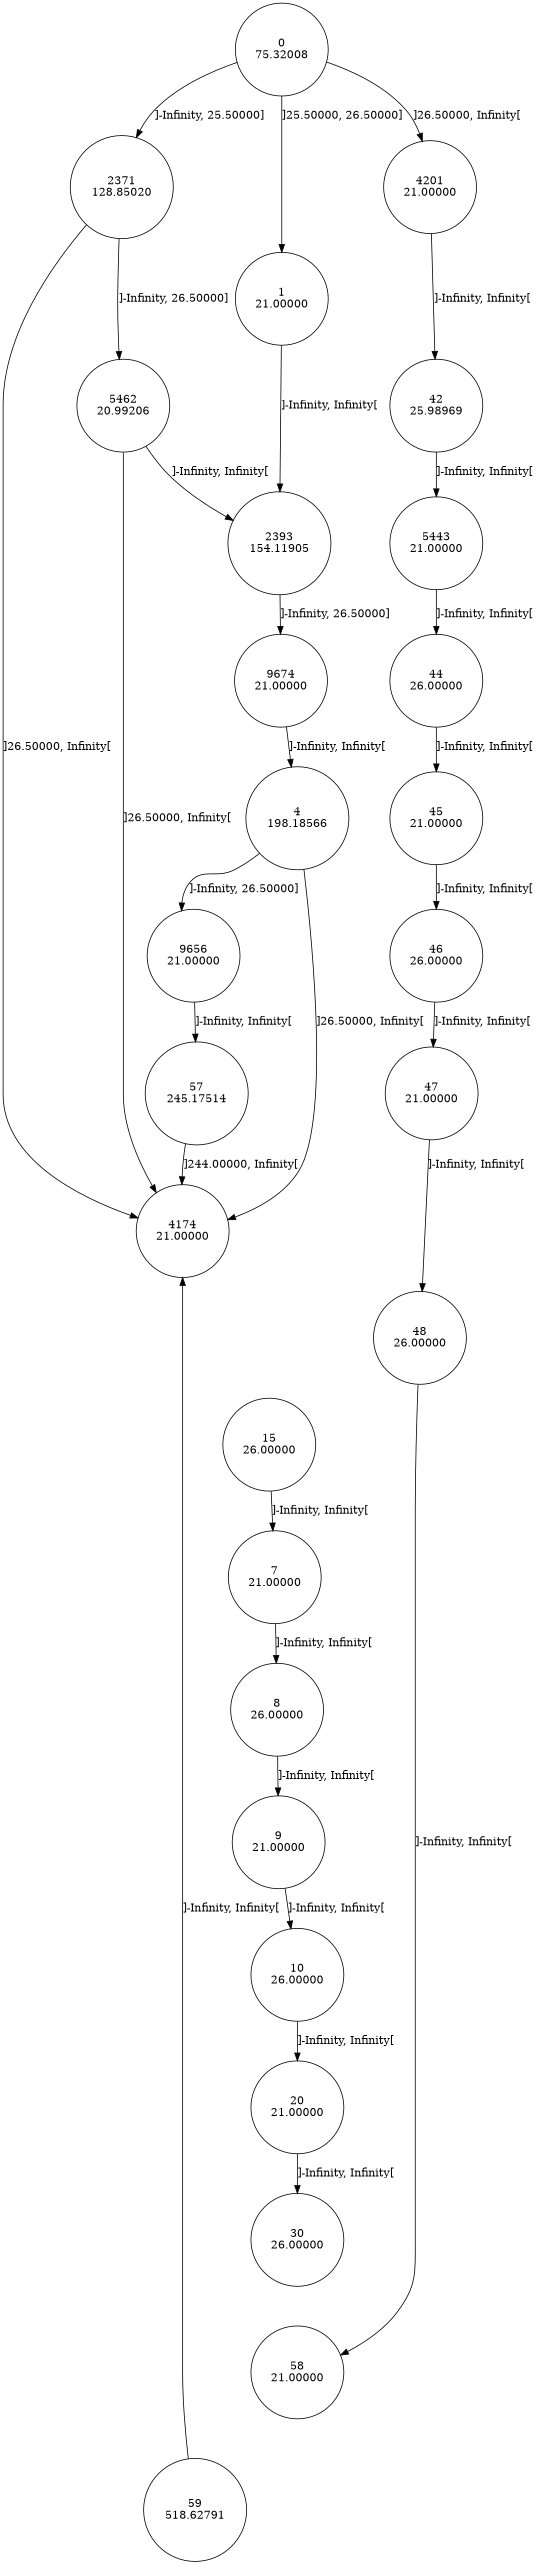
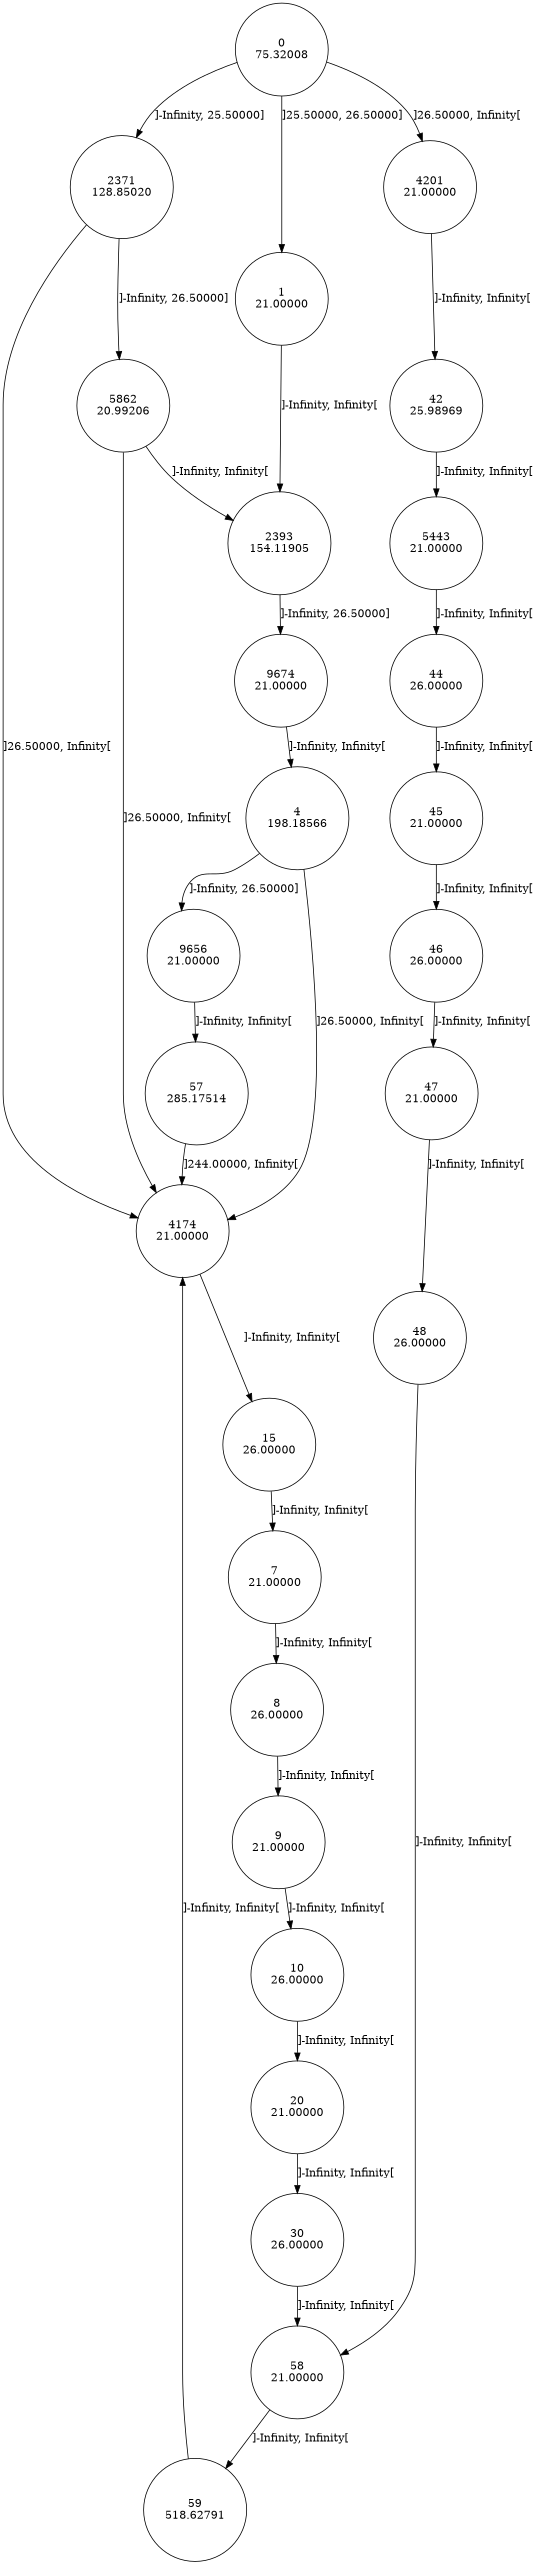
(123, 406) -> (123, 406)
(197, 1093) -> (197, 1093)
none -> (224, 1334)
none -> (297, 2302)
none -> (250, 2436)
